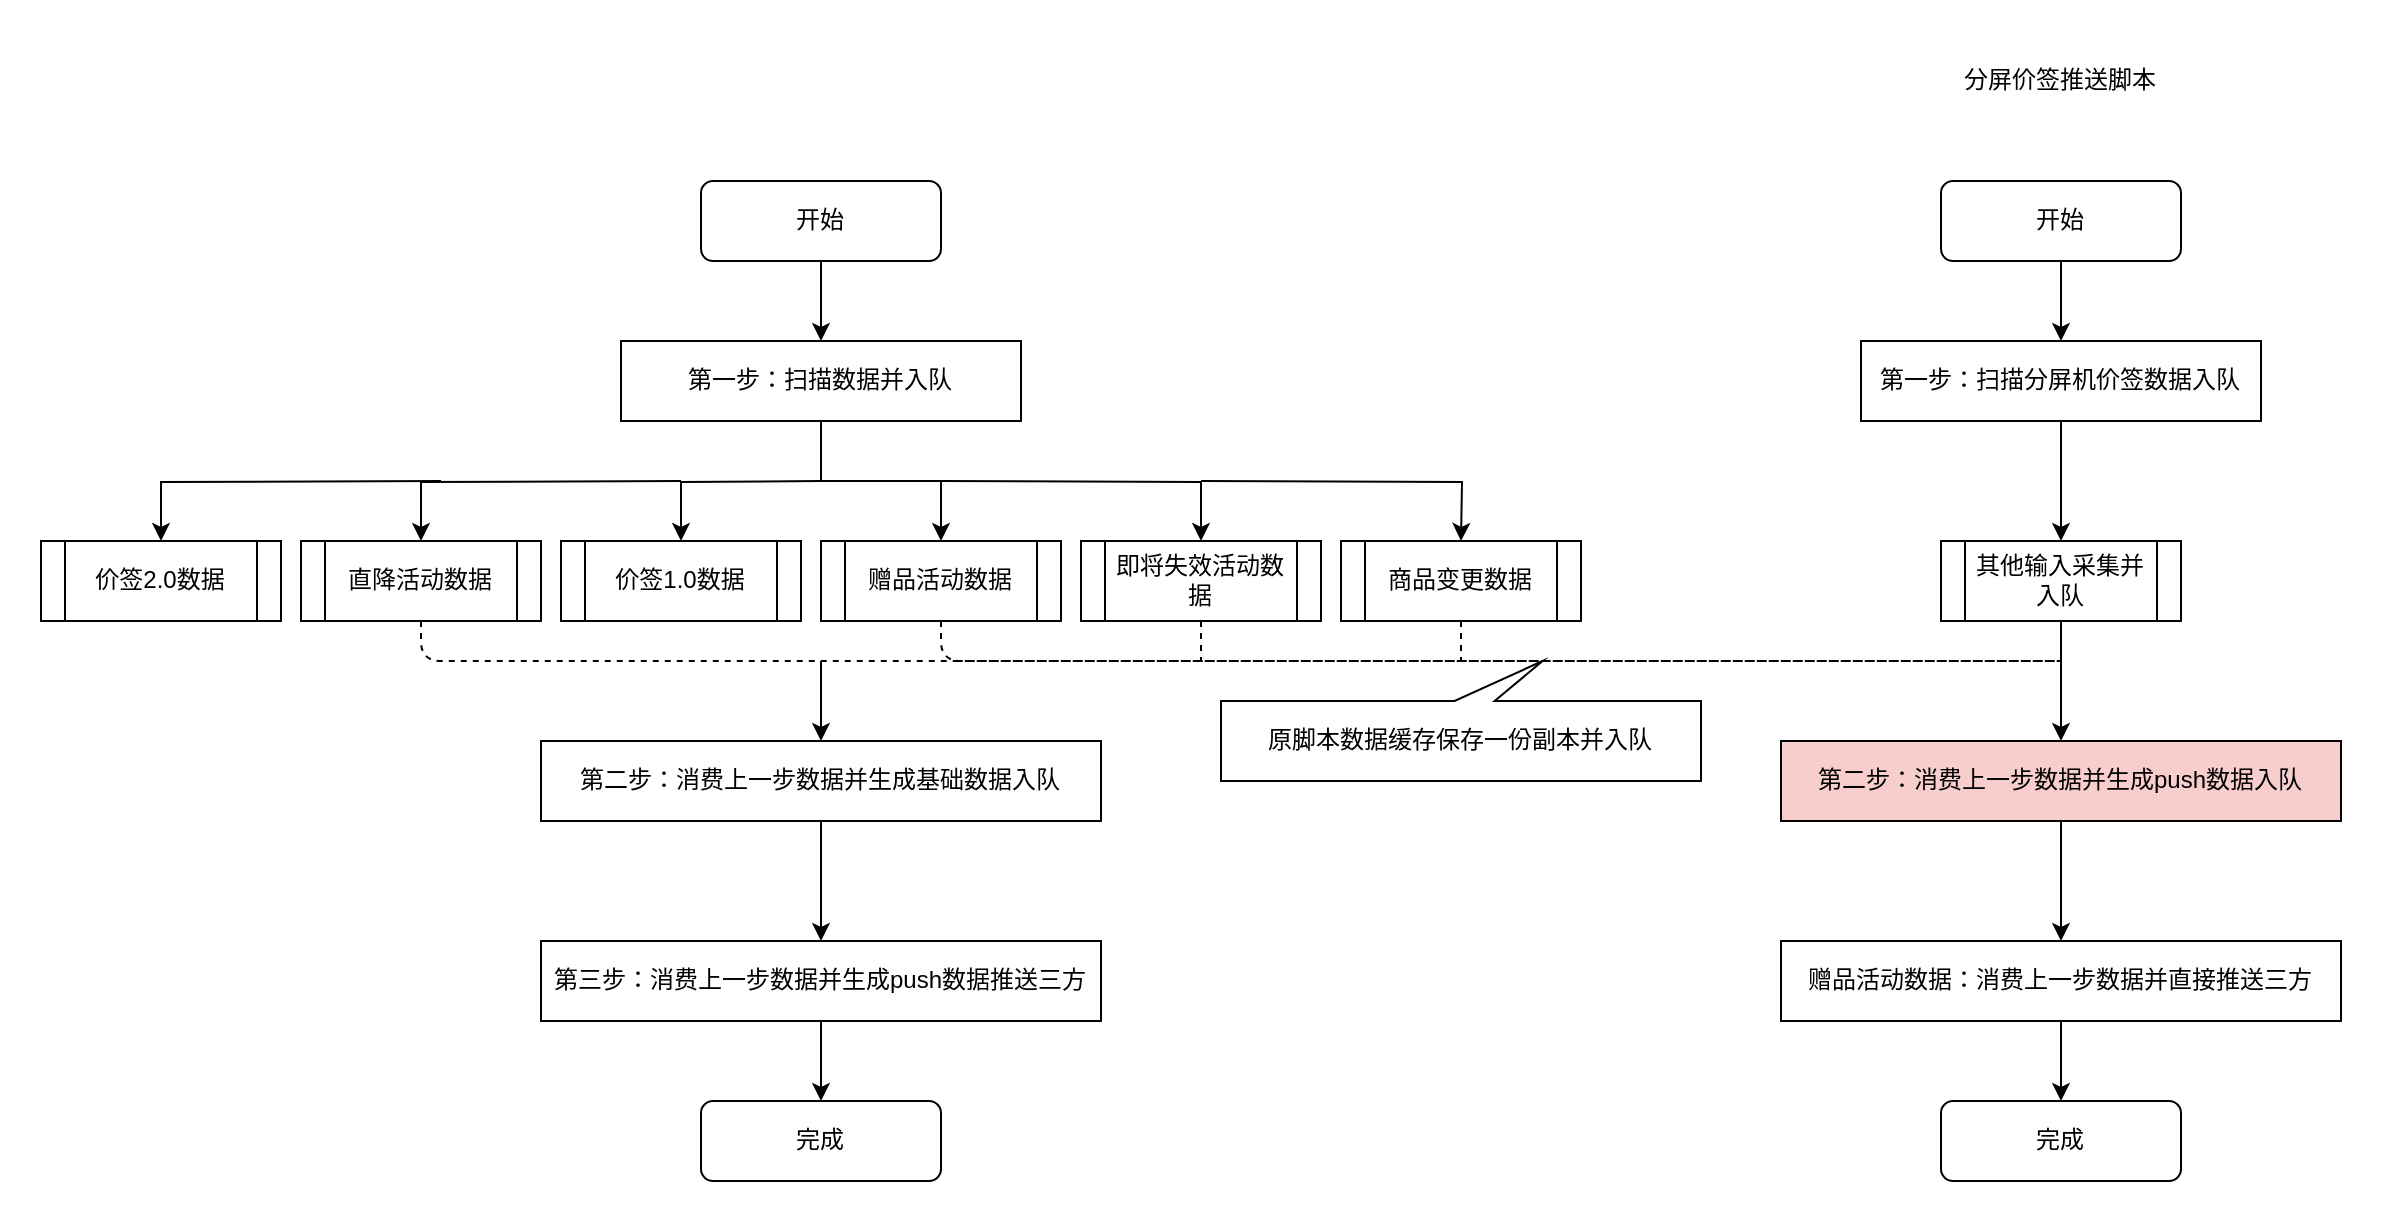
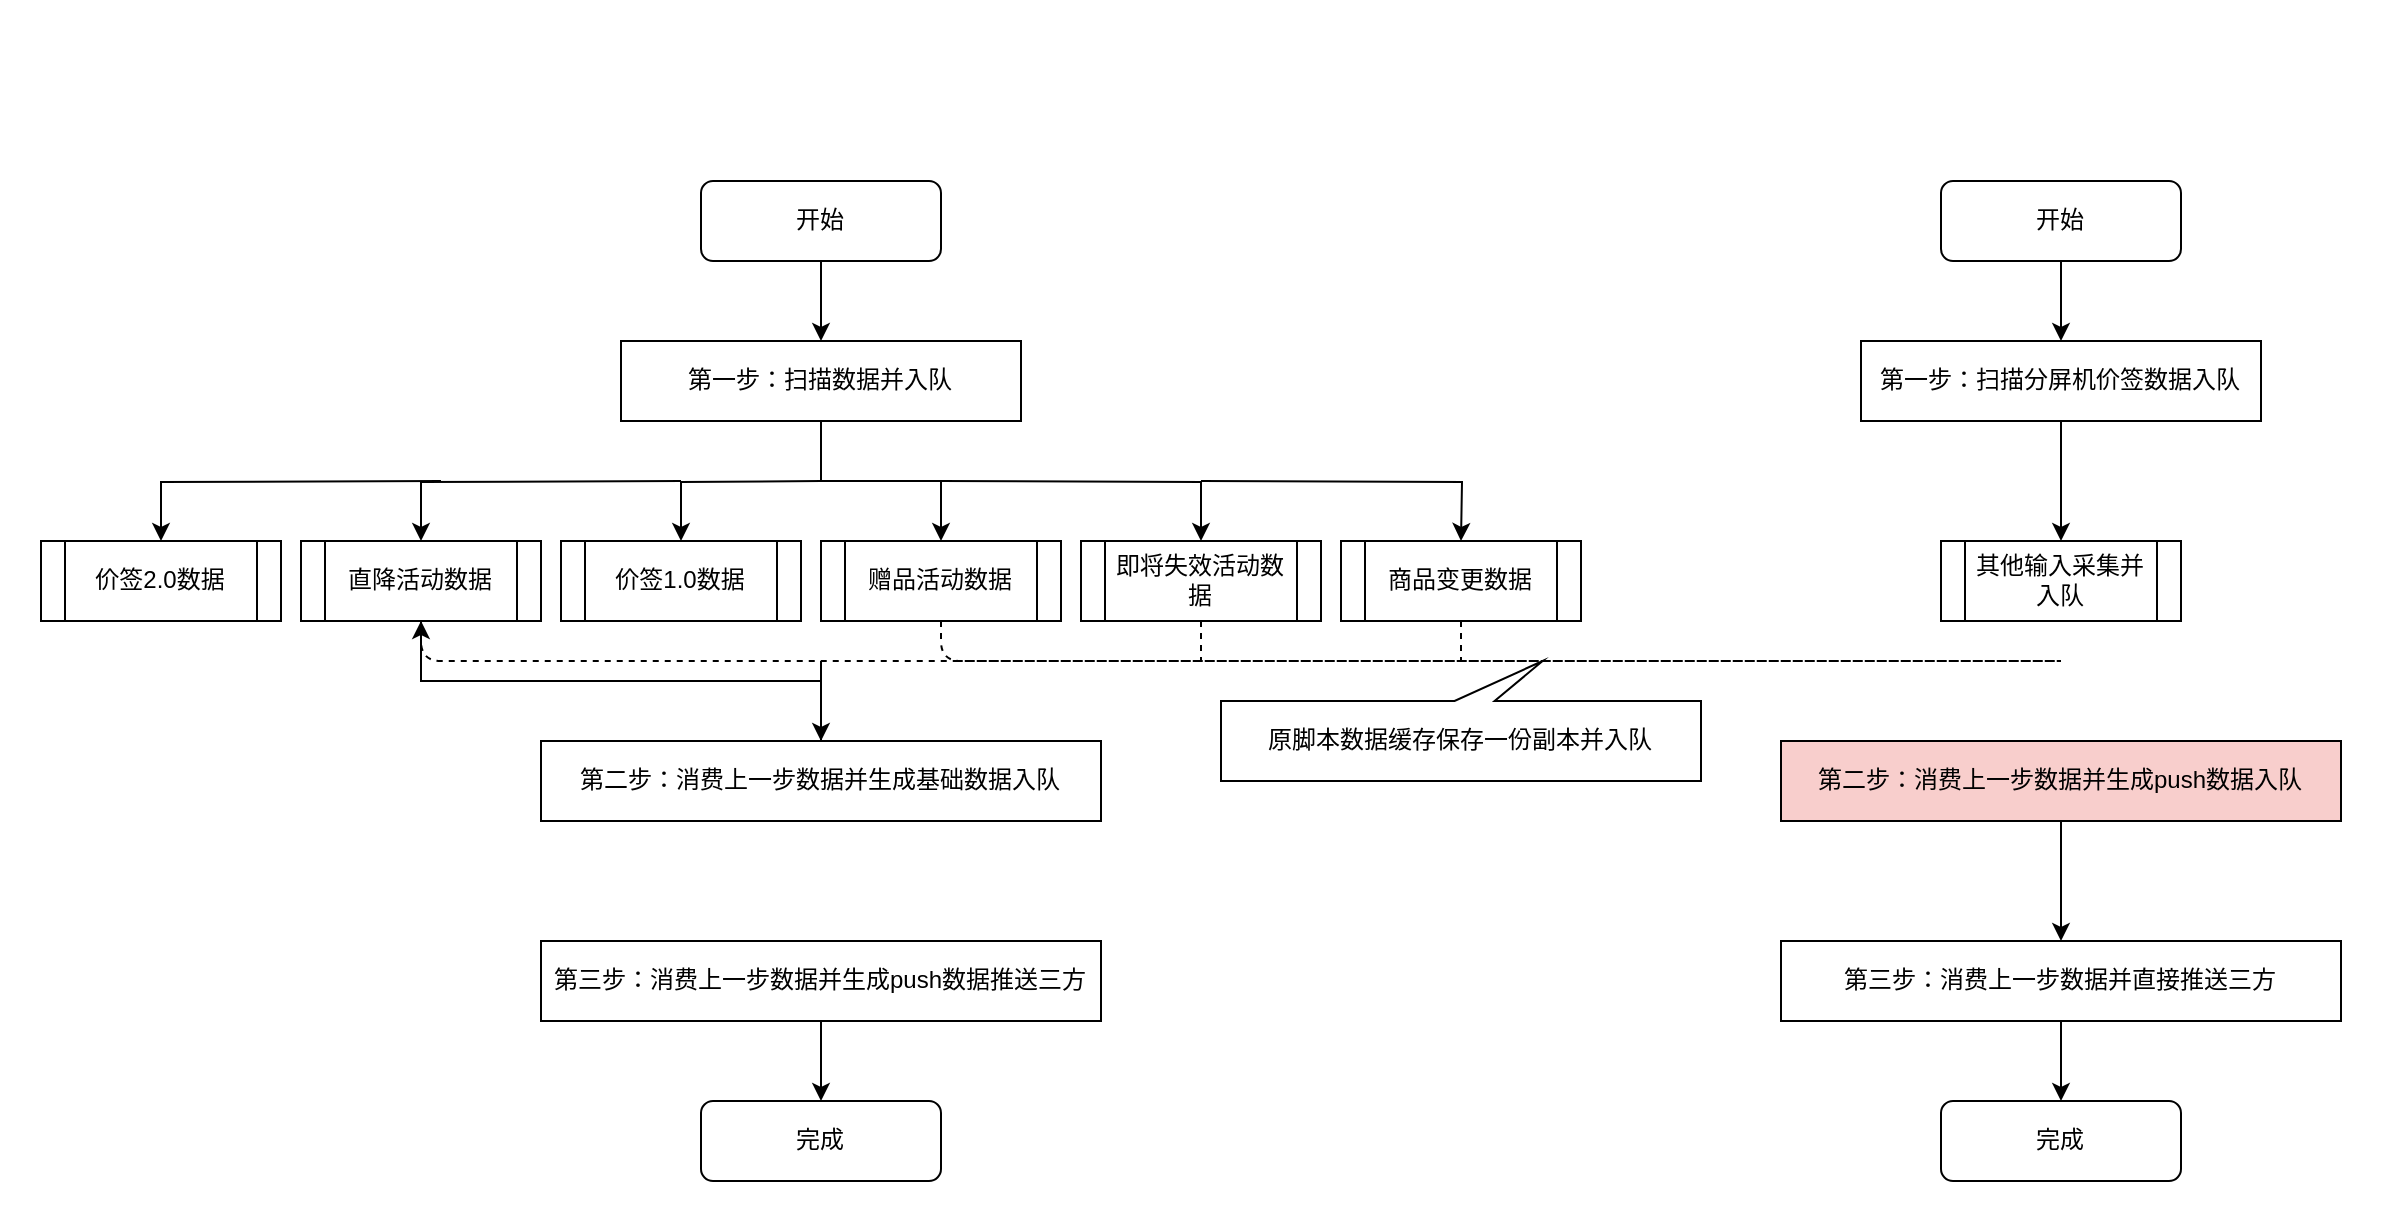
(2061, 81) -> none
(2061, 674) -> none
(821, 874) -> (605, 681)
(2061, 981) -> (2061, 981)
